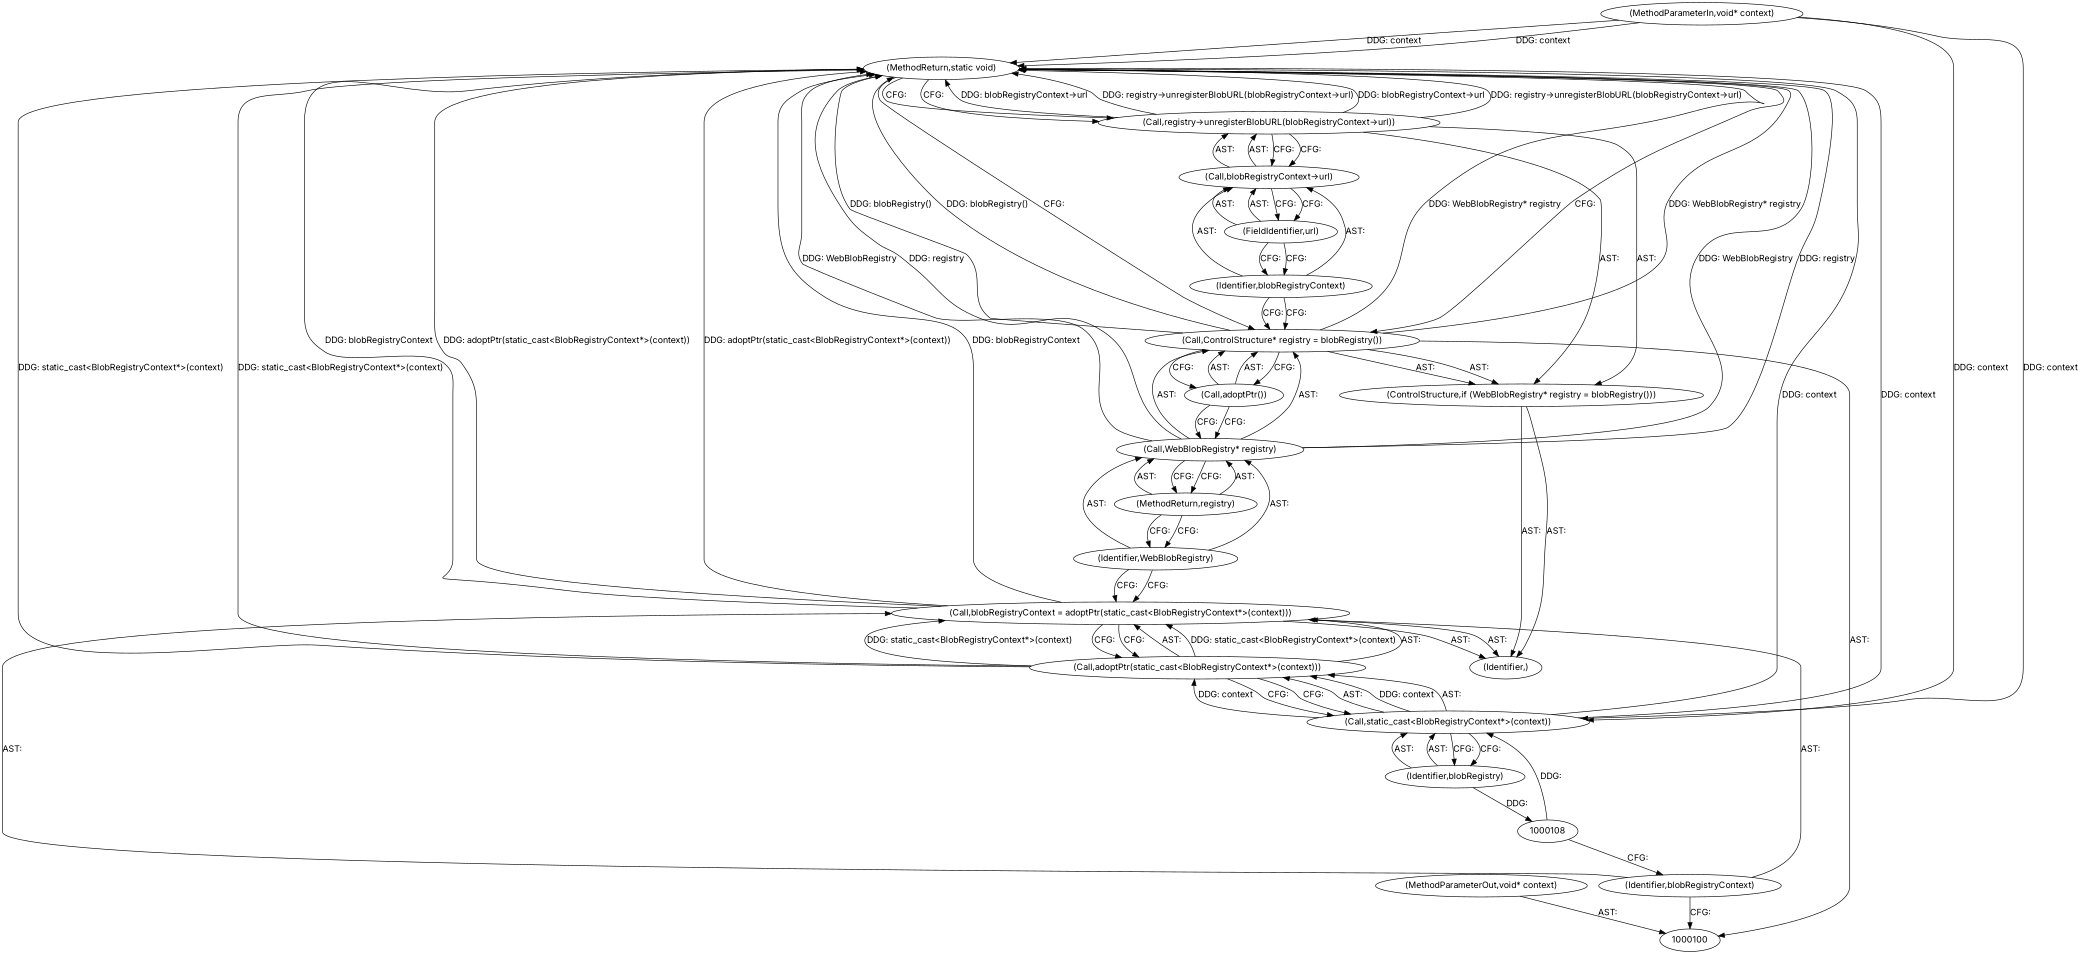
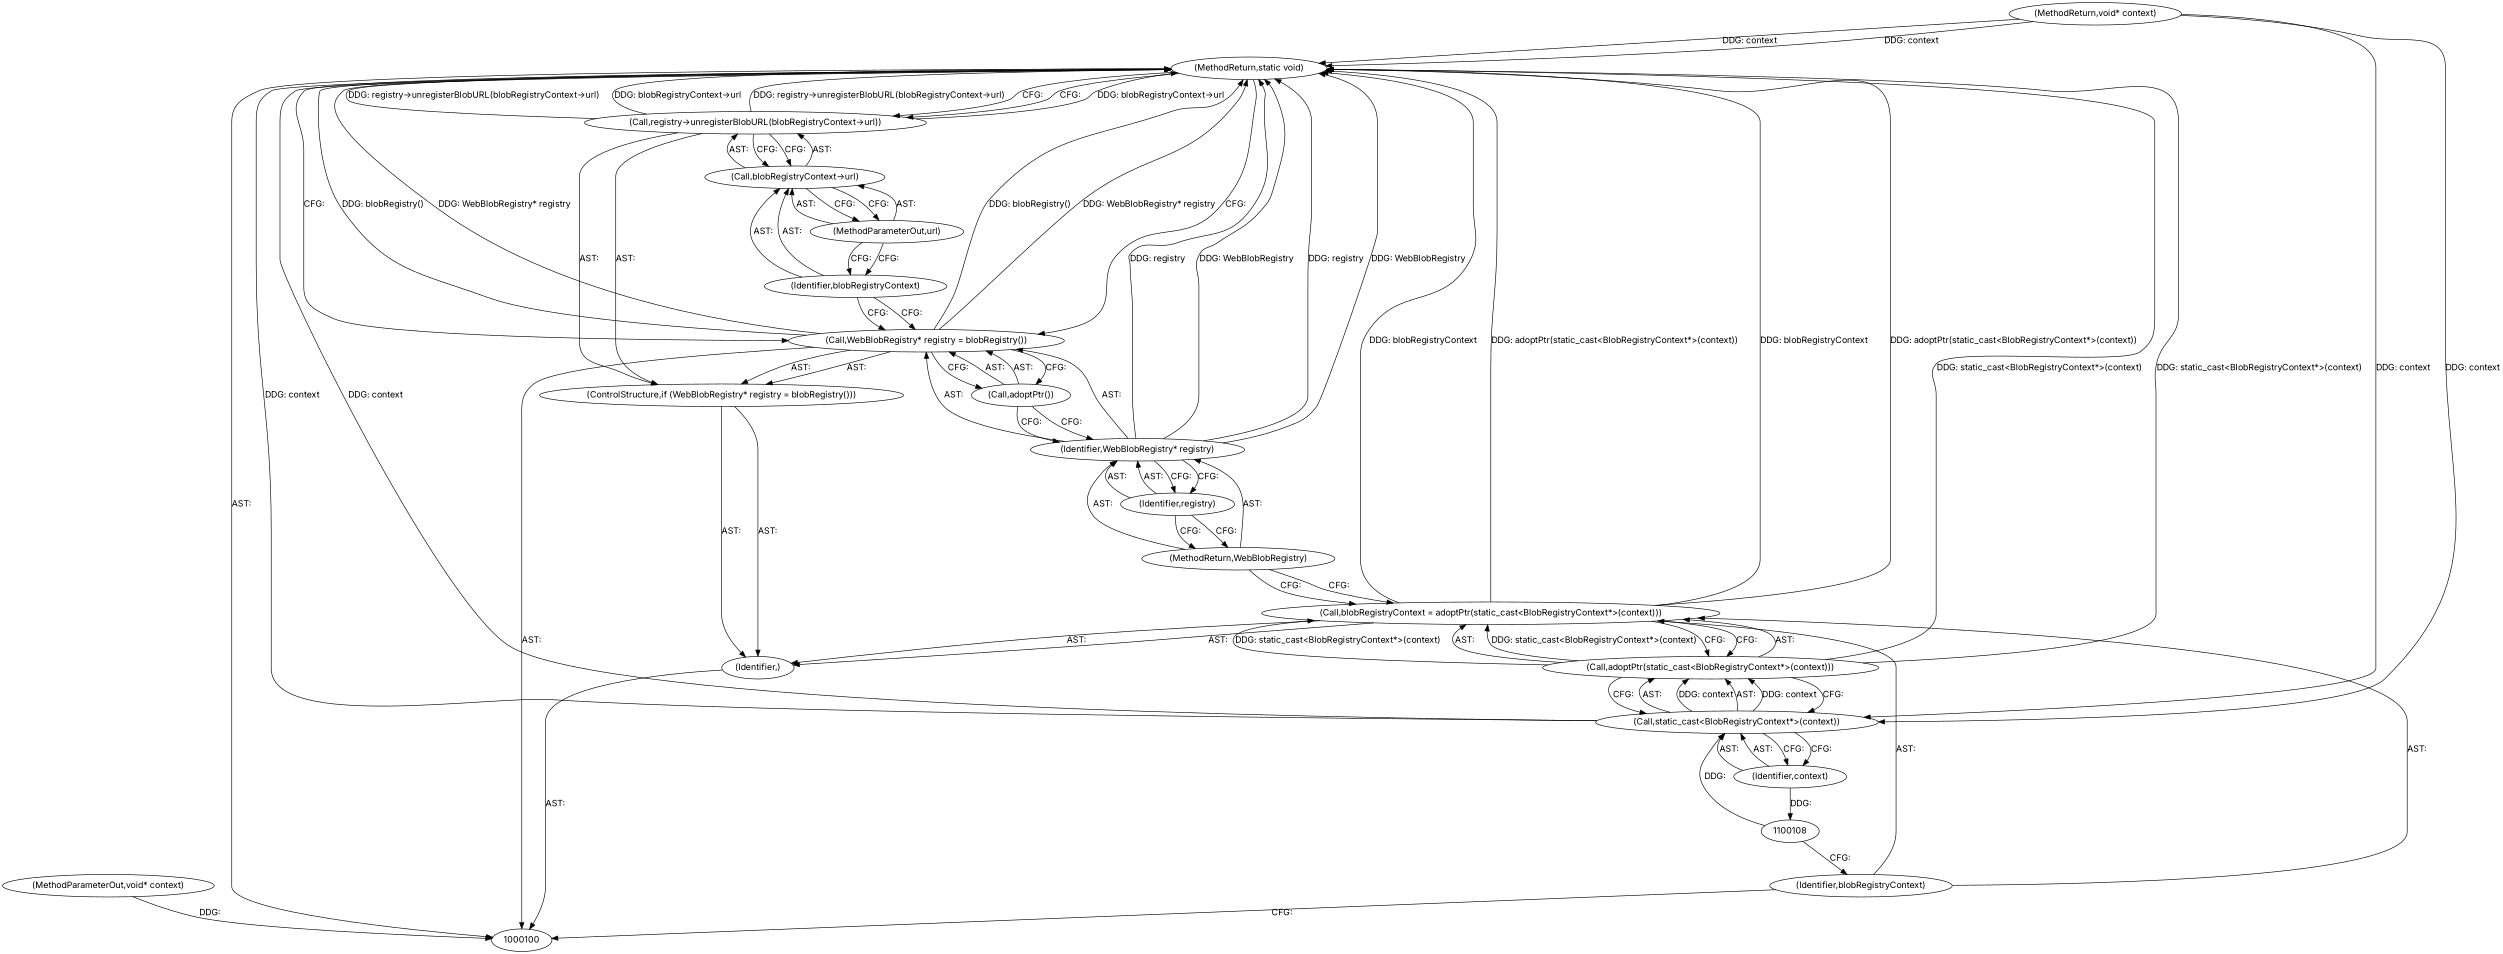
(1702, 14) -> (2095, 14)
none -> (232, 157)
(1281, 232) -> (887, 232)
(1282, 341) -> (926, 341)
(1210, 450) -> (1138, 450)
(1186, 504) -> (1178, 504)
(1156, 559) -> (1238, 559)
none -> (546, 728)
(1455, 777) -> (1790, 777)
(1548, 831) -> (1790, 831)
(1609, 913) -> (211, 913)
